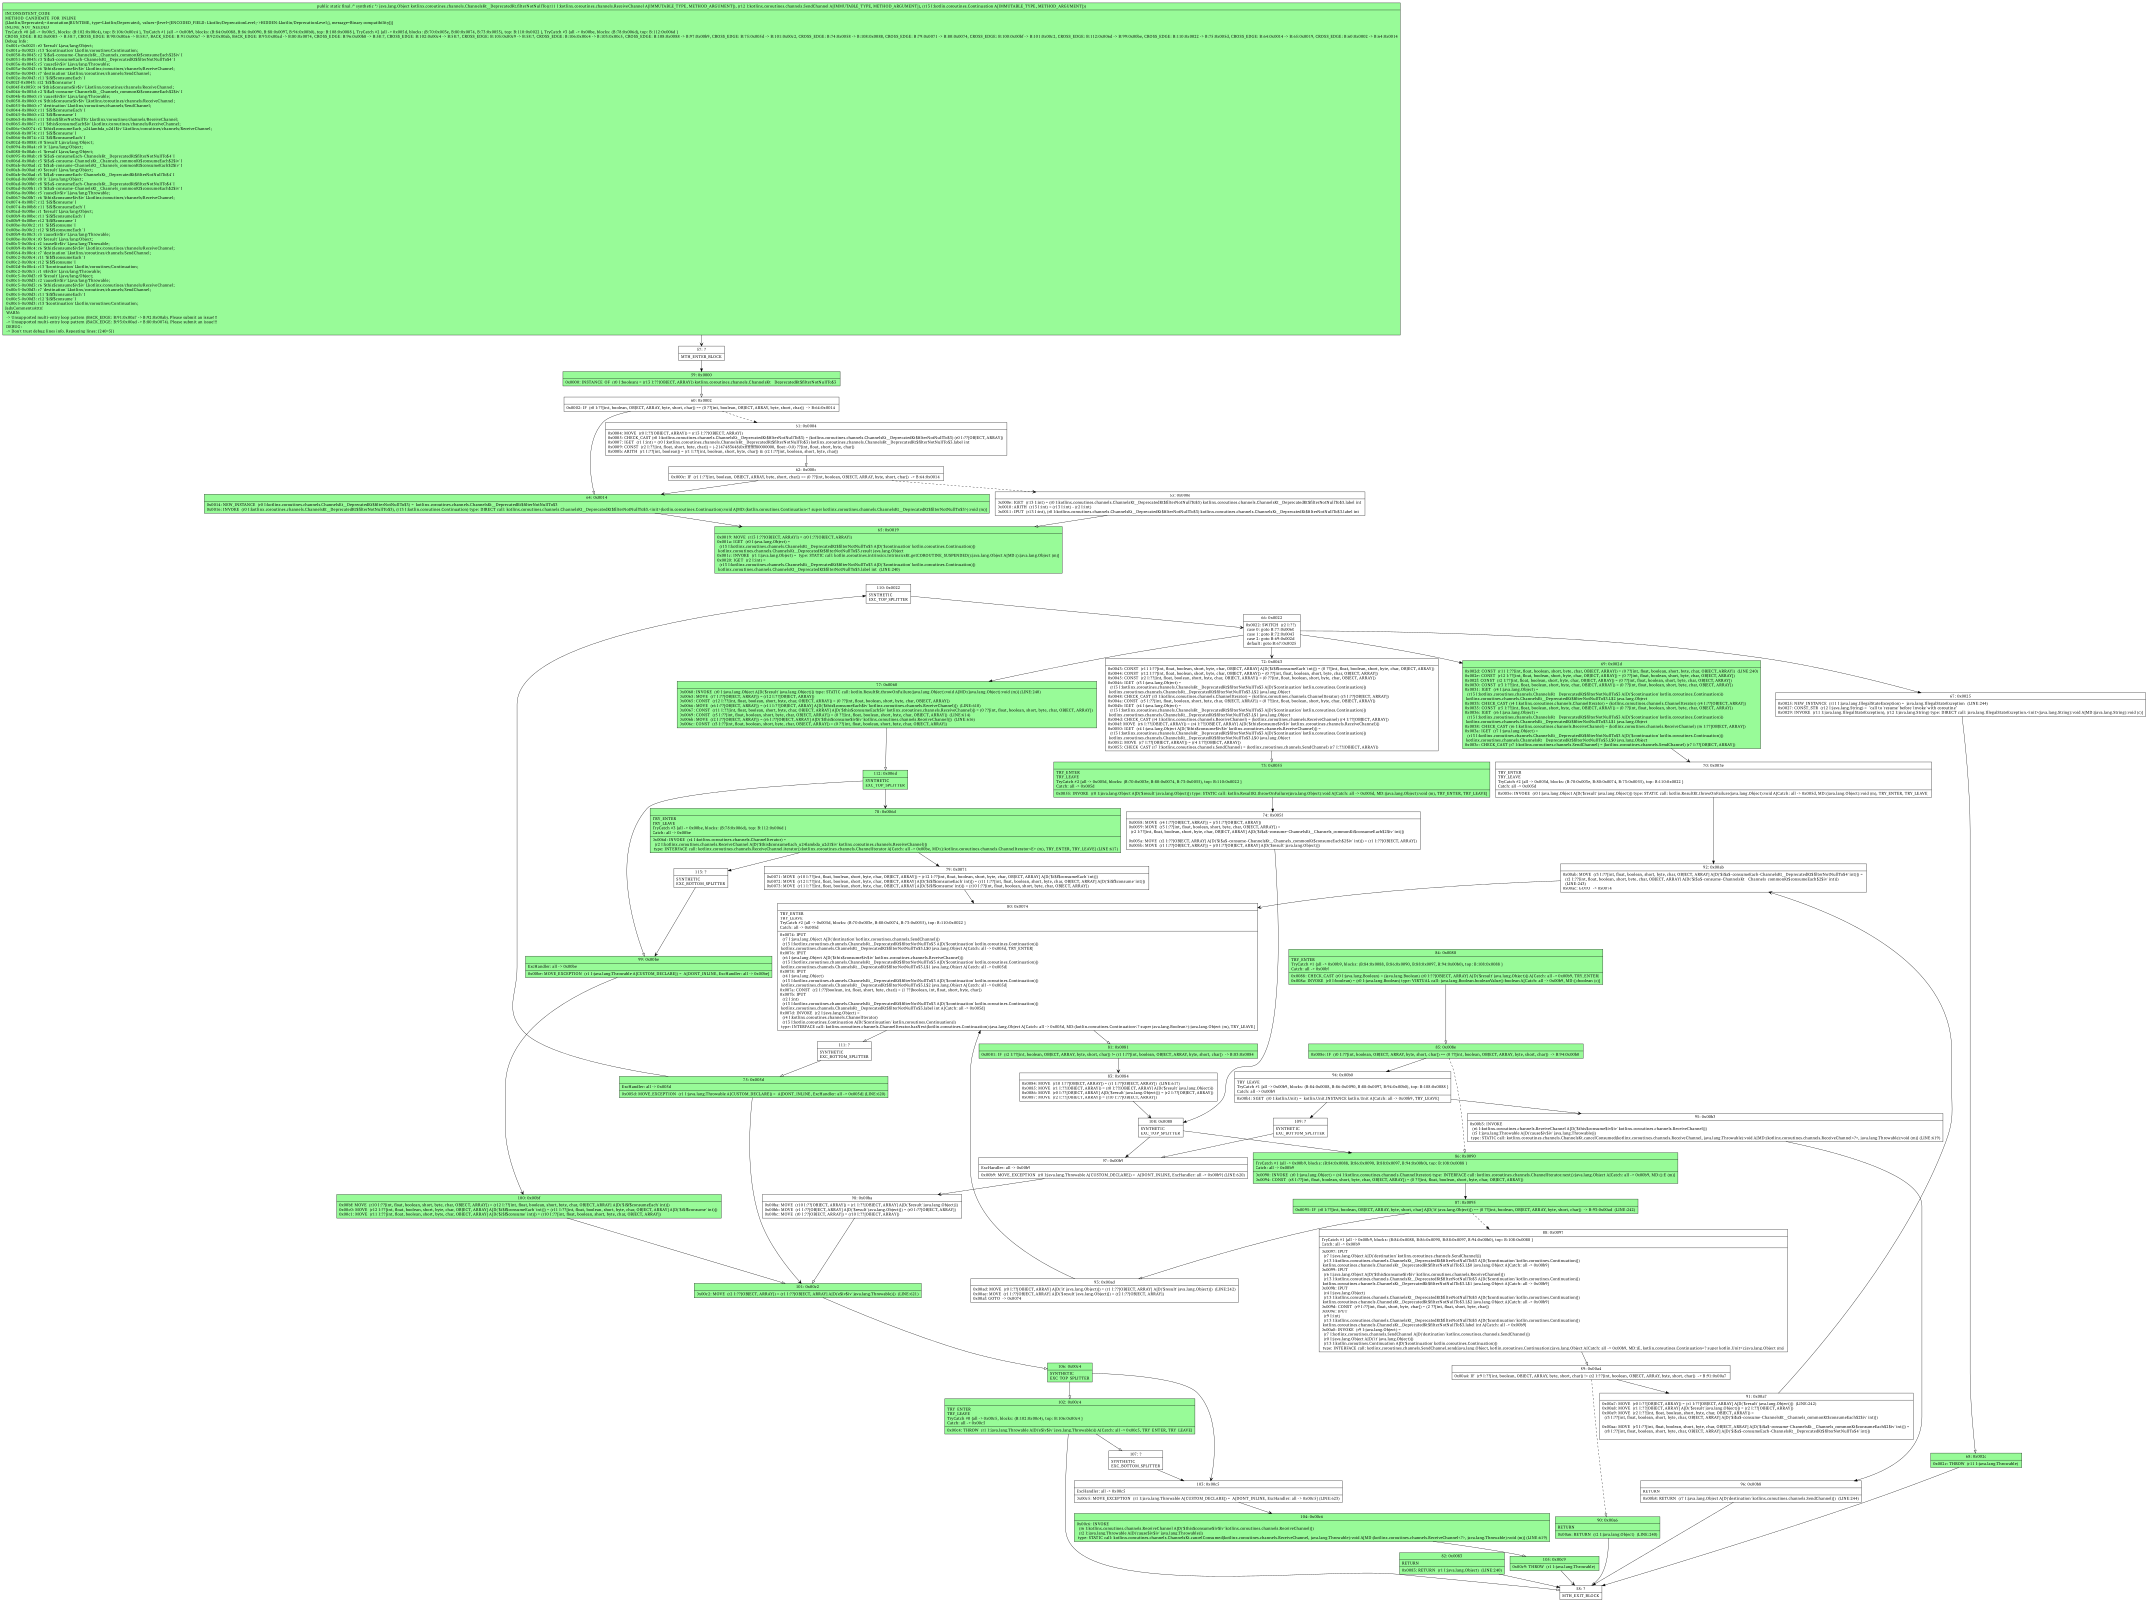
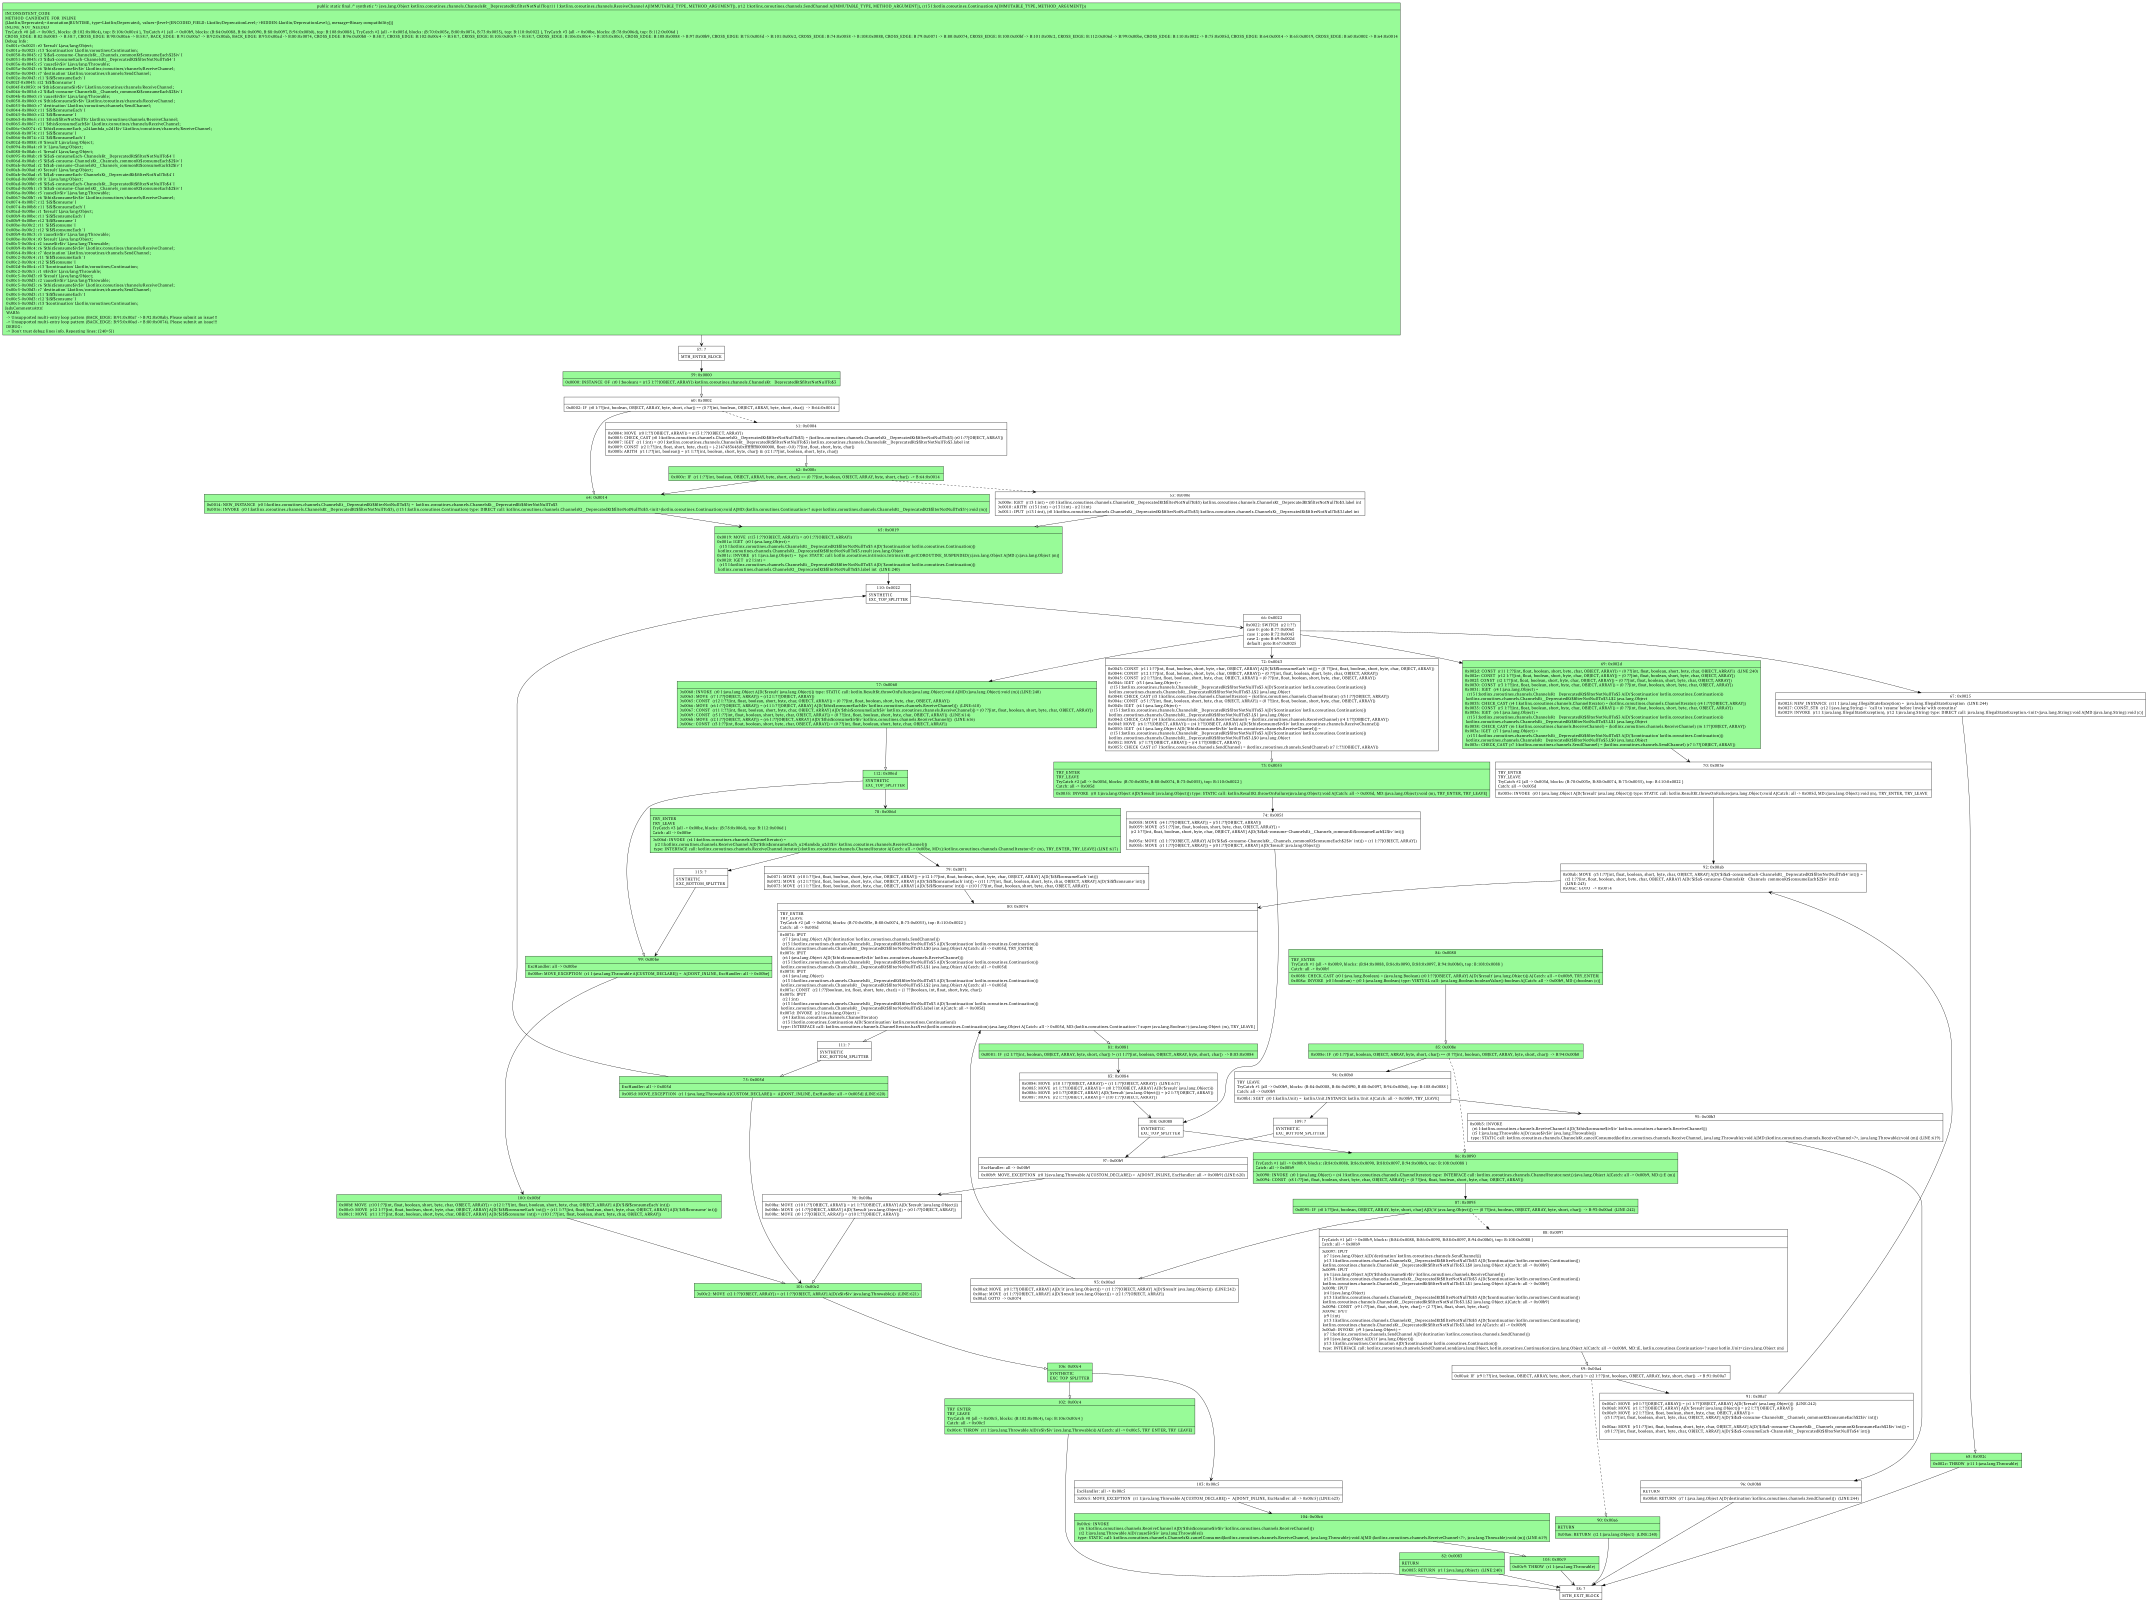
(806, 474) -> (806, 474)
none -> (888, 577)
(1136, 1460) -> none
